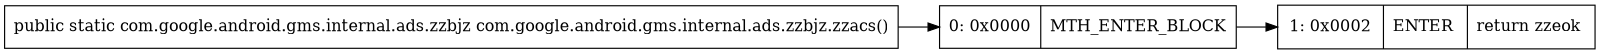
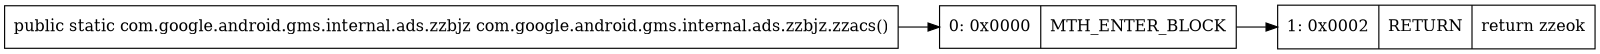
(1423, 26) -> (1425, 26)
